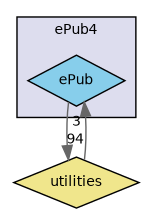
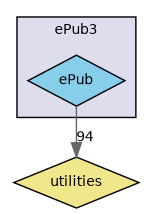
(76, 30) -> (76, 30)
(86, 138) -> none
